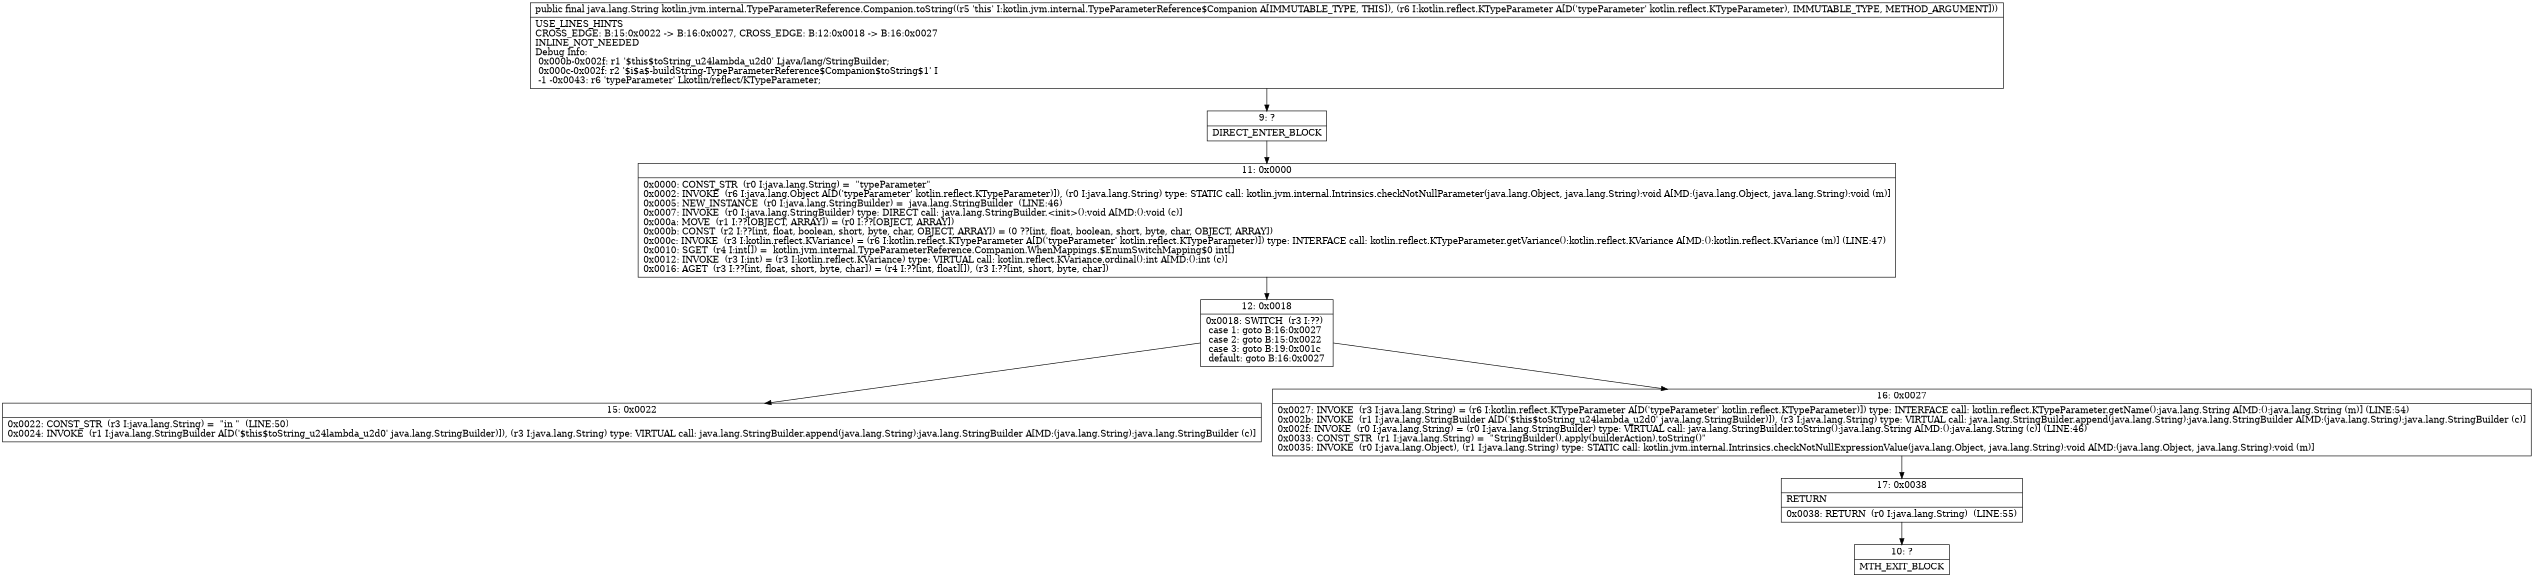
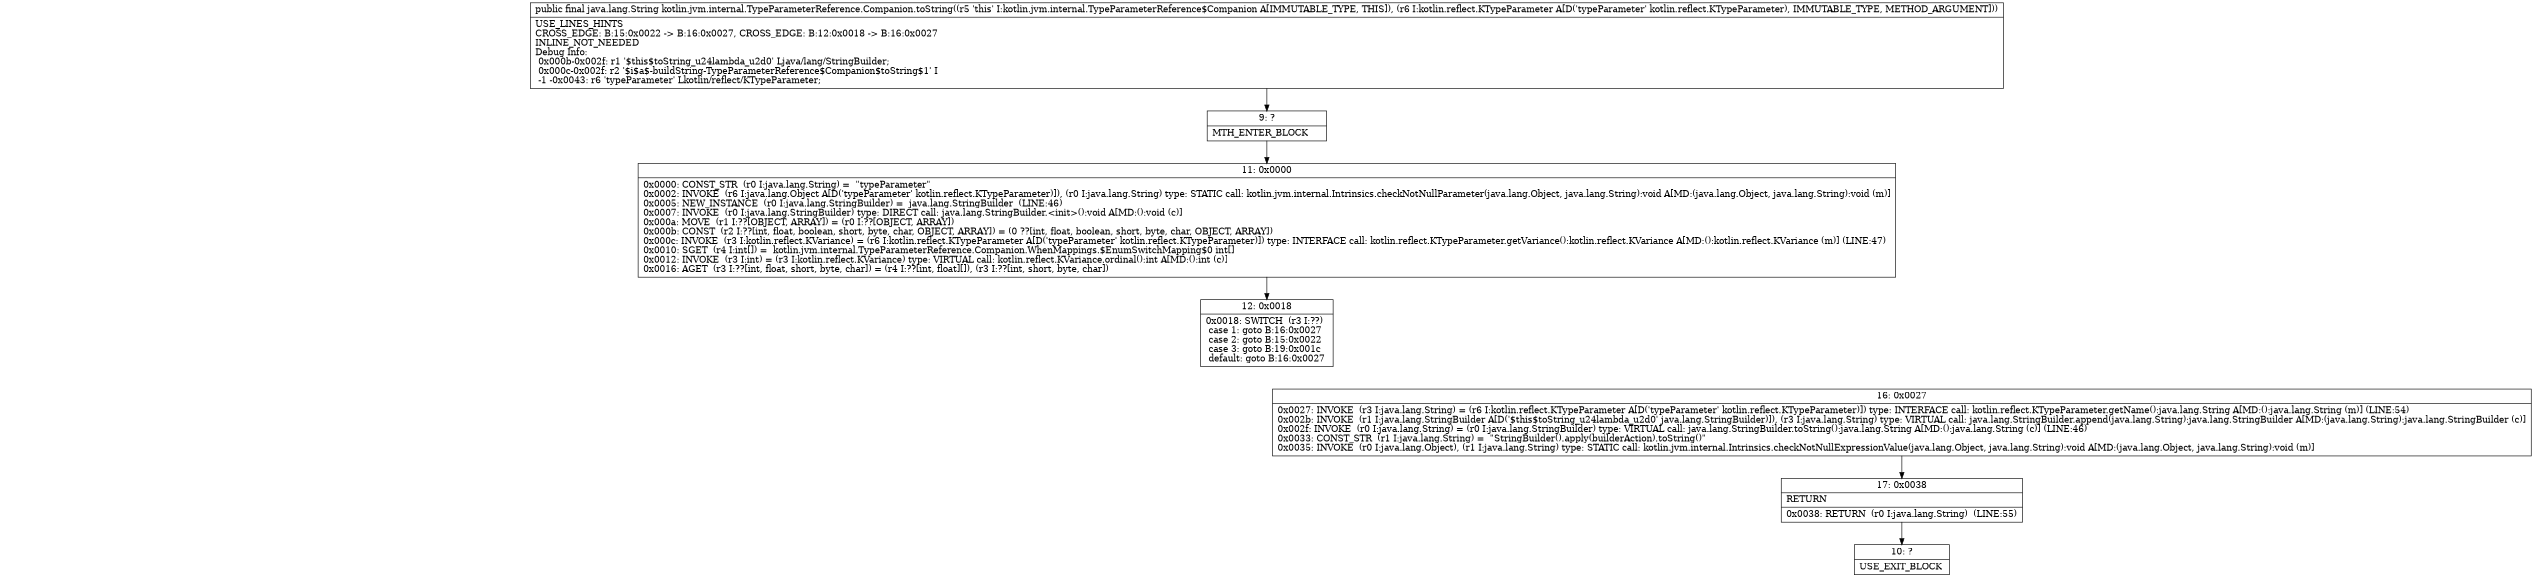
(1267, 133) -> (1260, 133)
(1497, 366) -> none
(632, 422) -> none
(1902, 567) -> (1901, 567)
